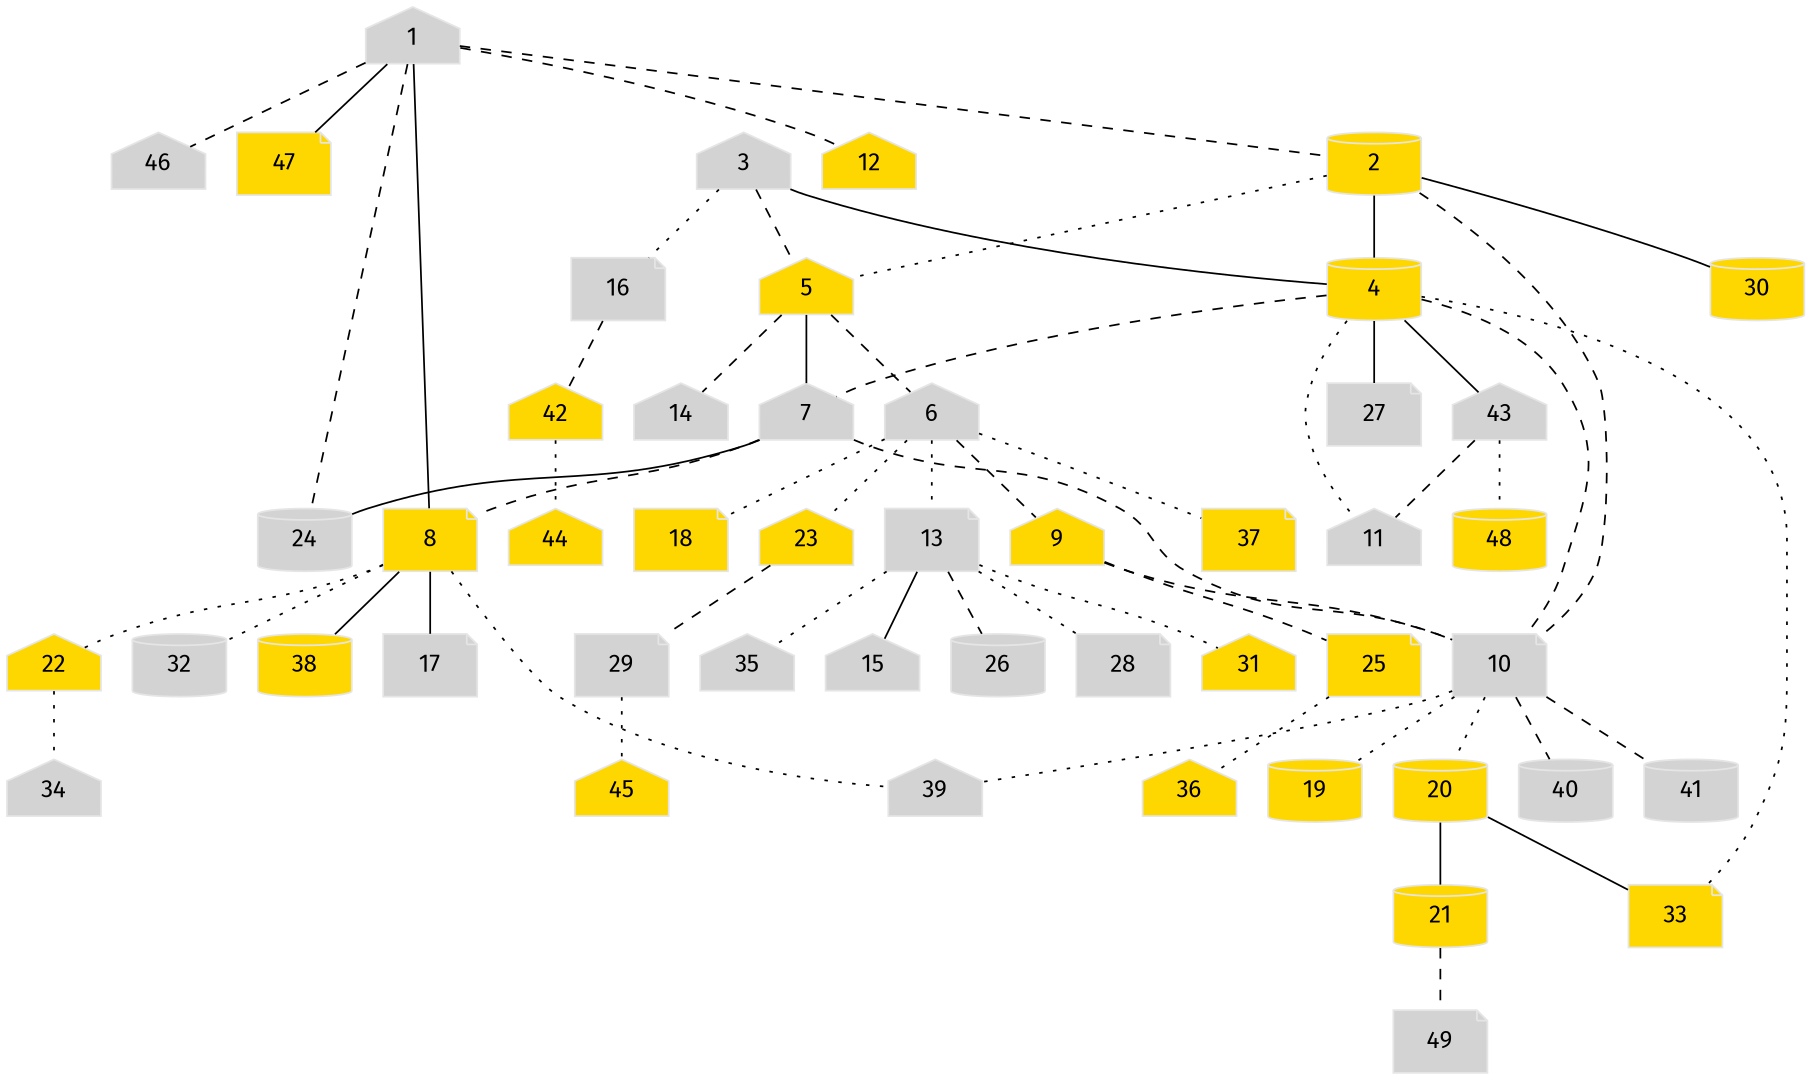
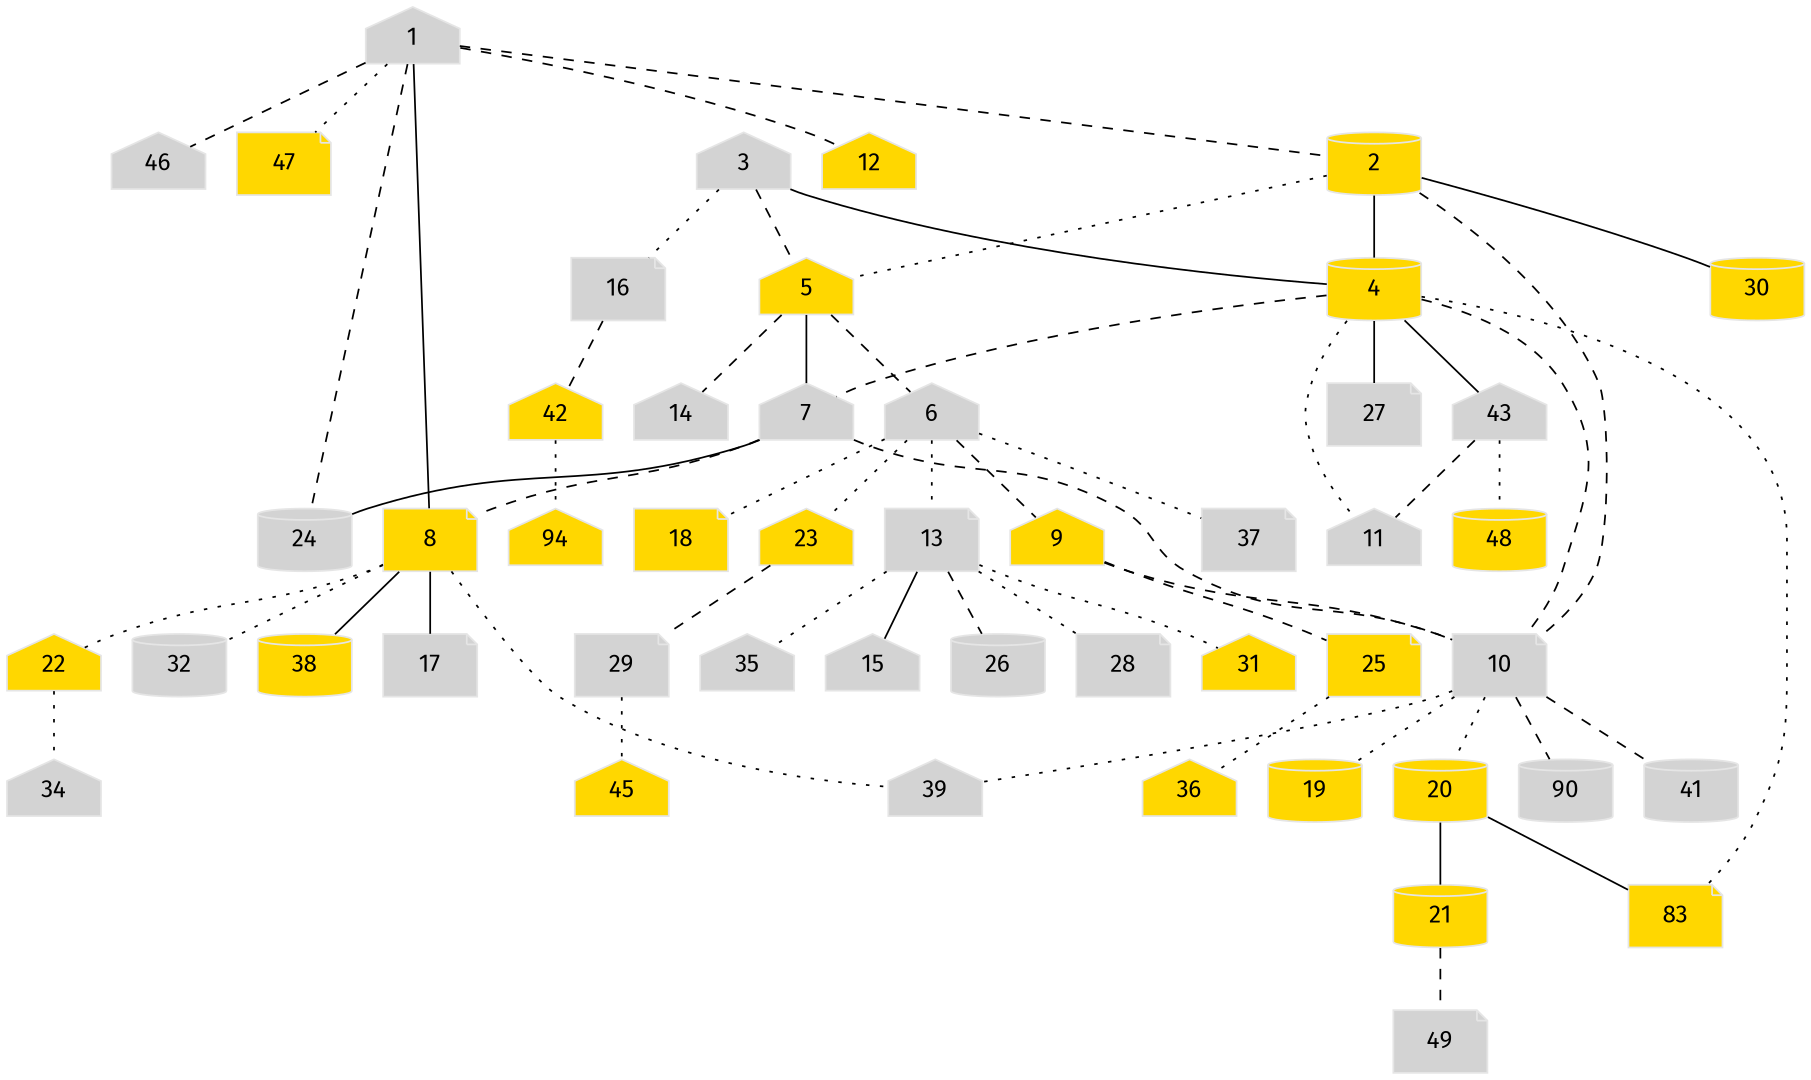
(351, 98) -> (351, 98)
(556, 540) -> (556, 540)
(1249, 540) -> (1249, 540)
(1566, 791) -> (1566, 791)
(1675, 916) -> (1675, 916)
